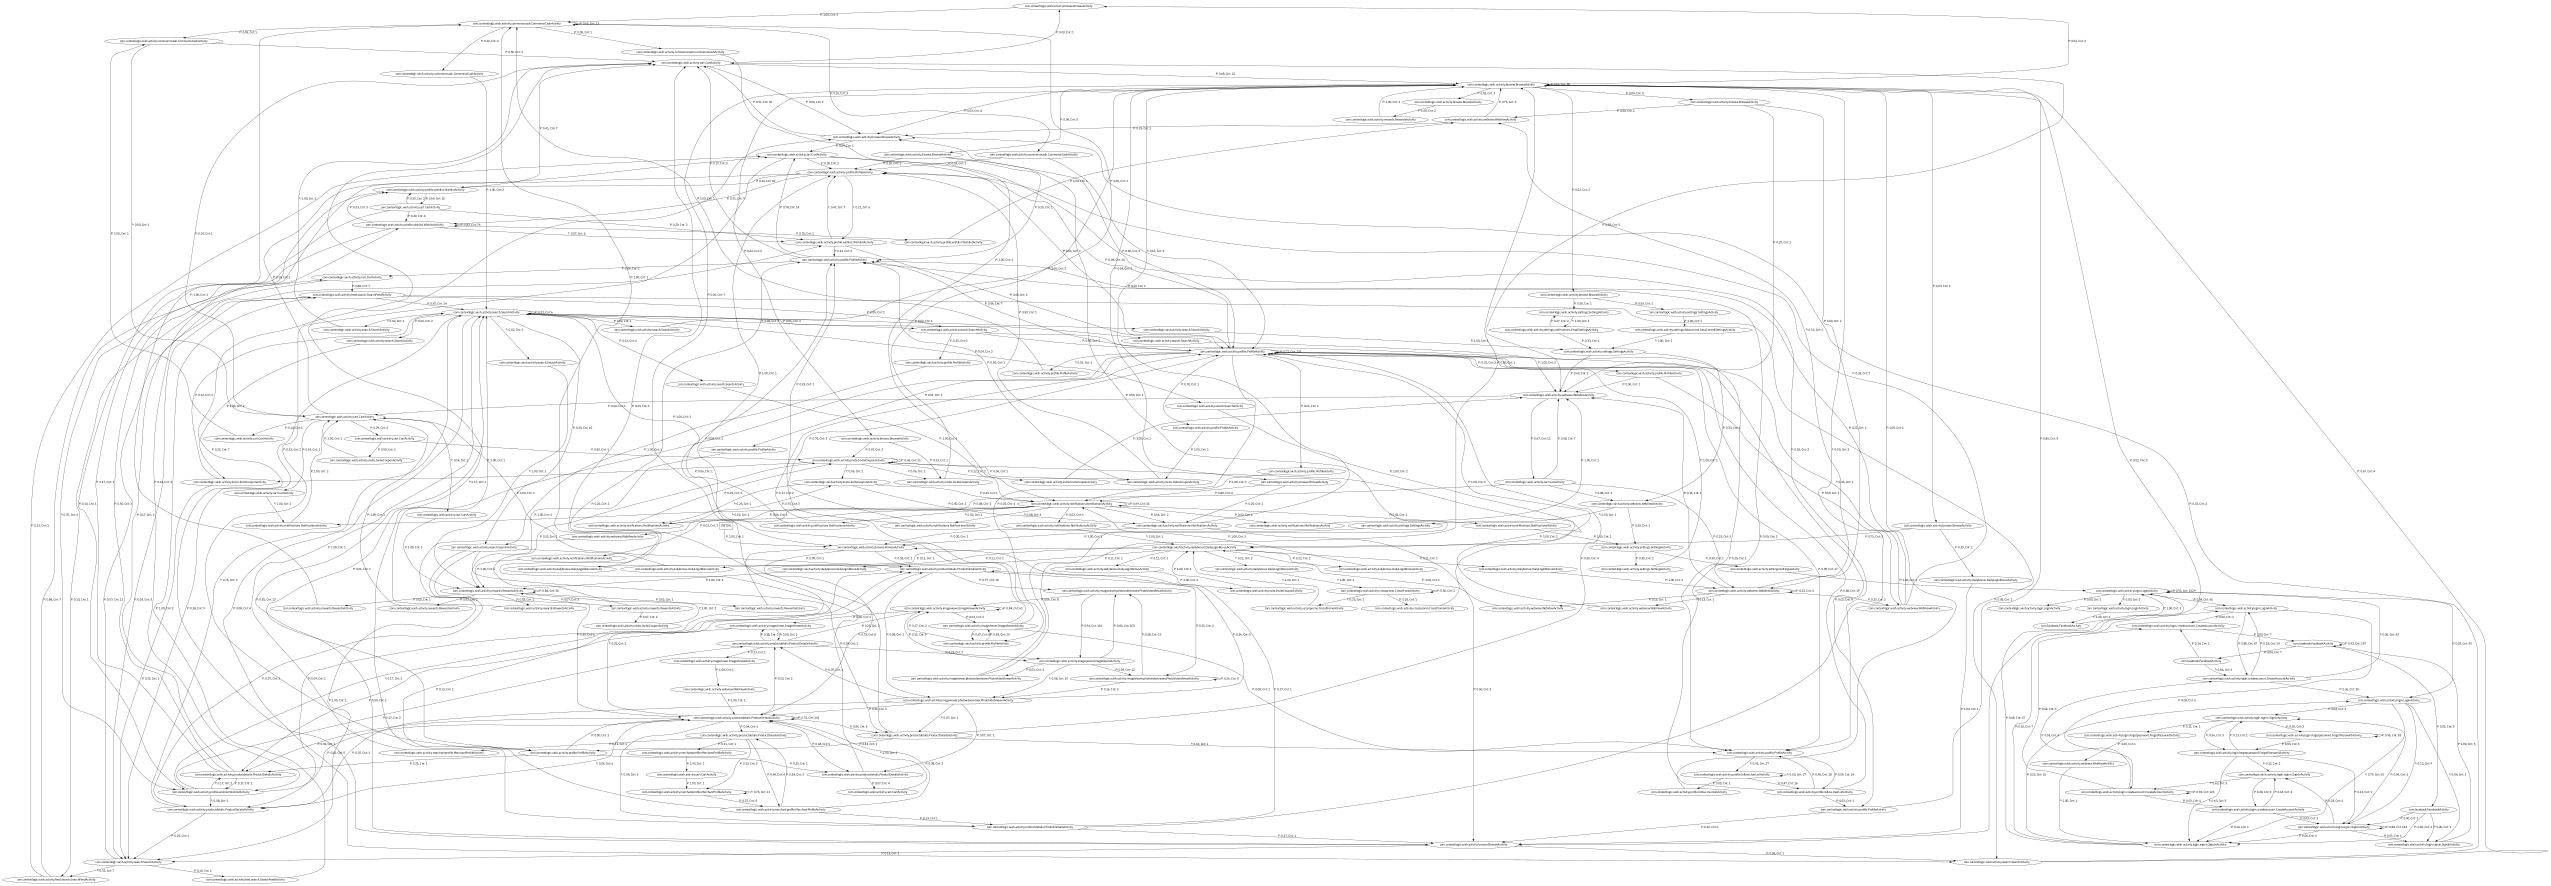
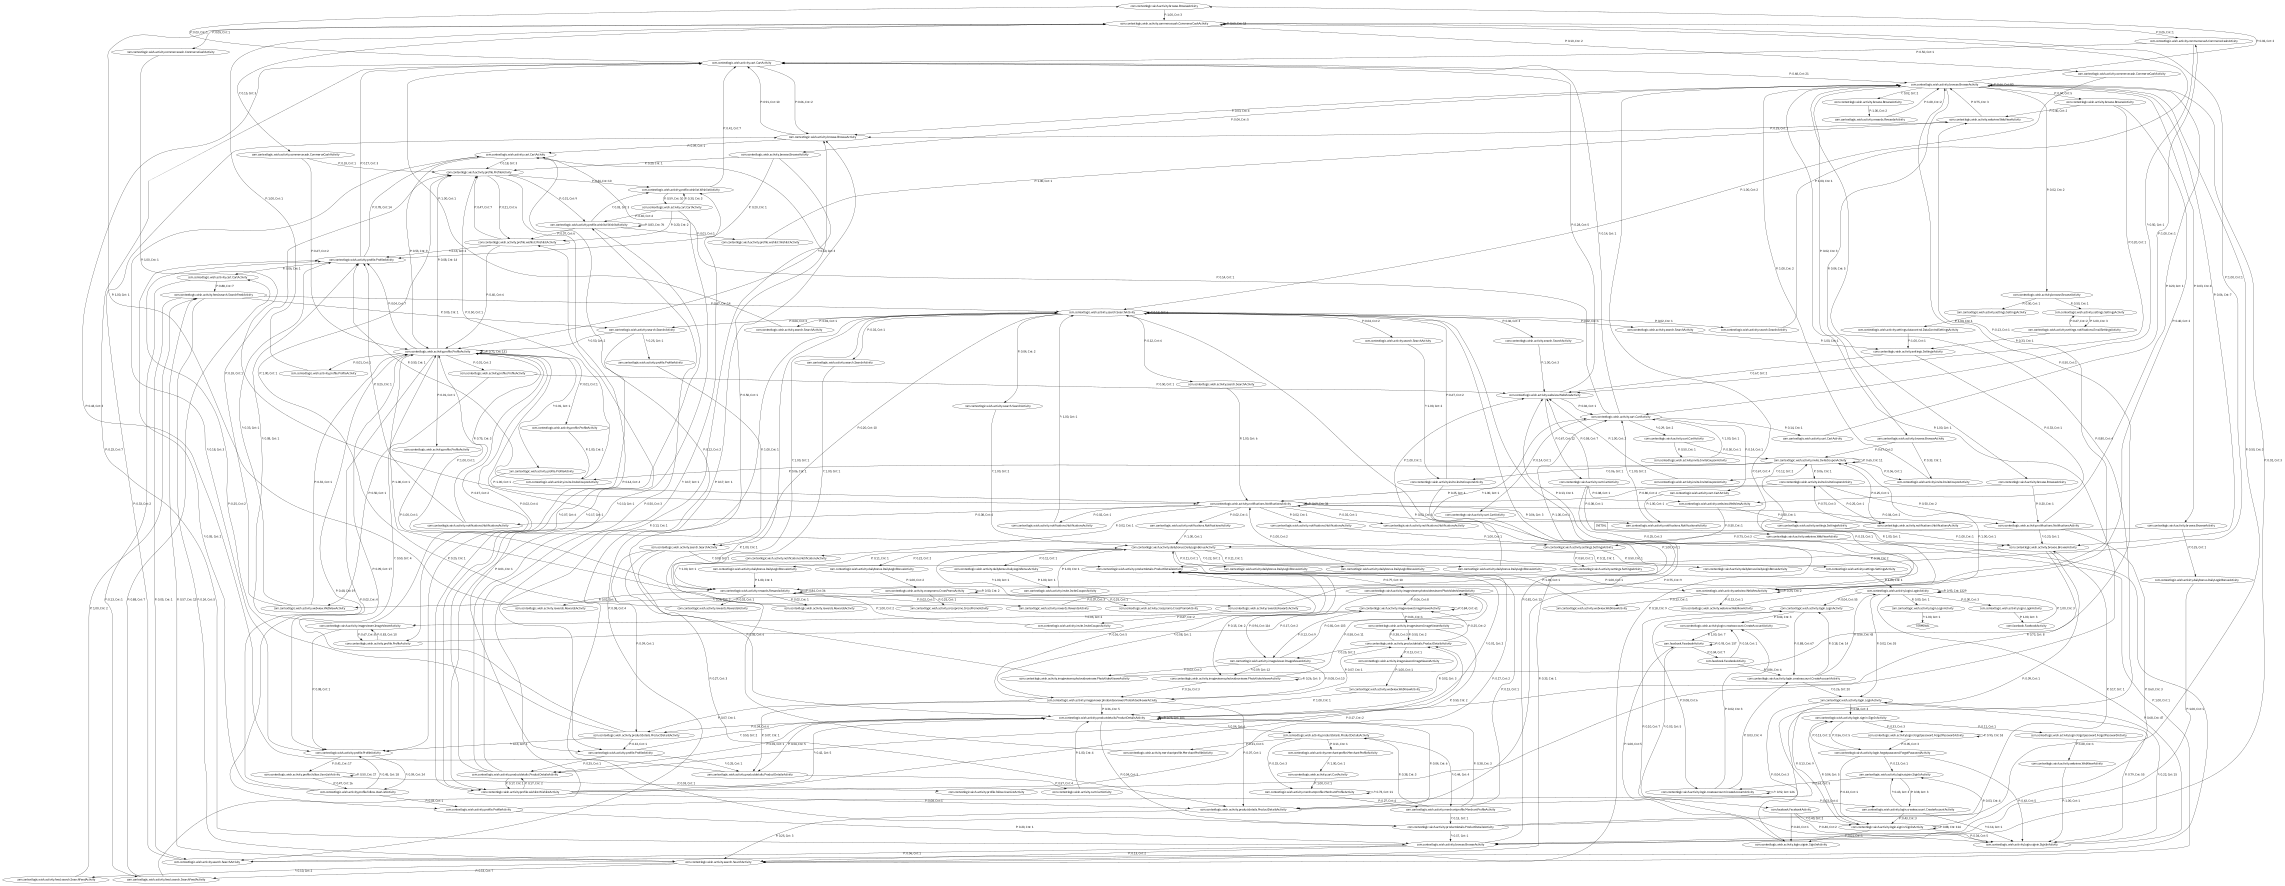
none -> (1923, 626)
